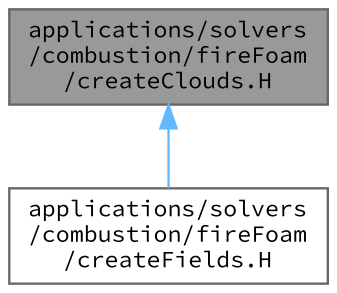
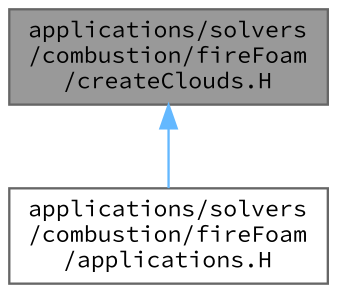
(169, 236) -> (169, 236)
